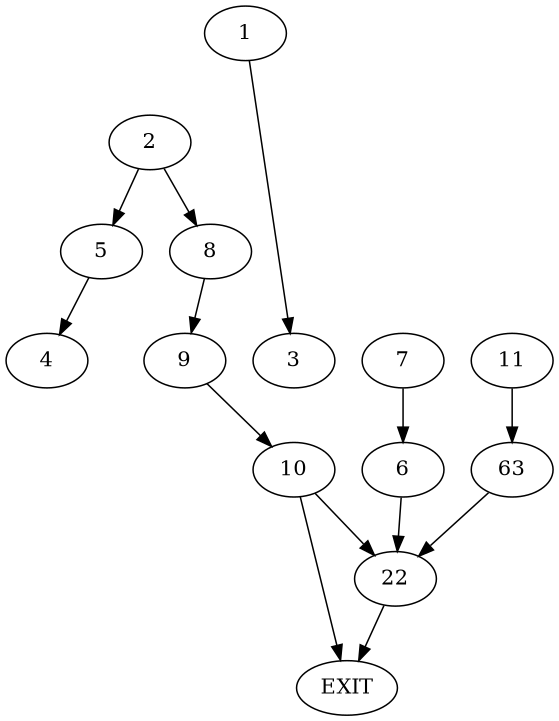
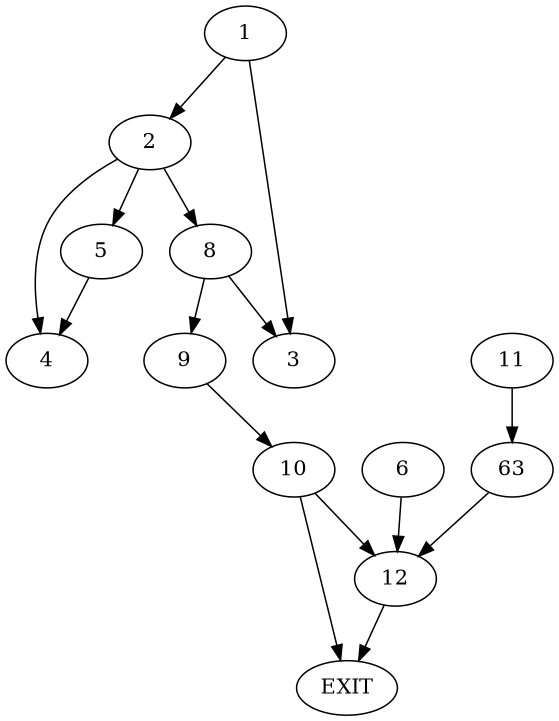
none -> (203, 82)
none -> (47, 224)
none -> (248, 300)
(403, 361) -> none
(395, 579) -> (395, 579)
